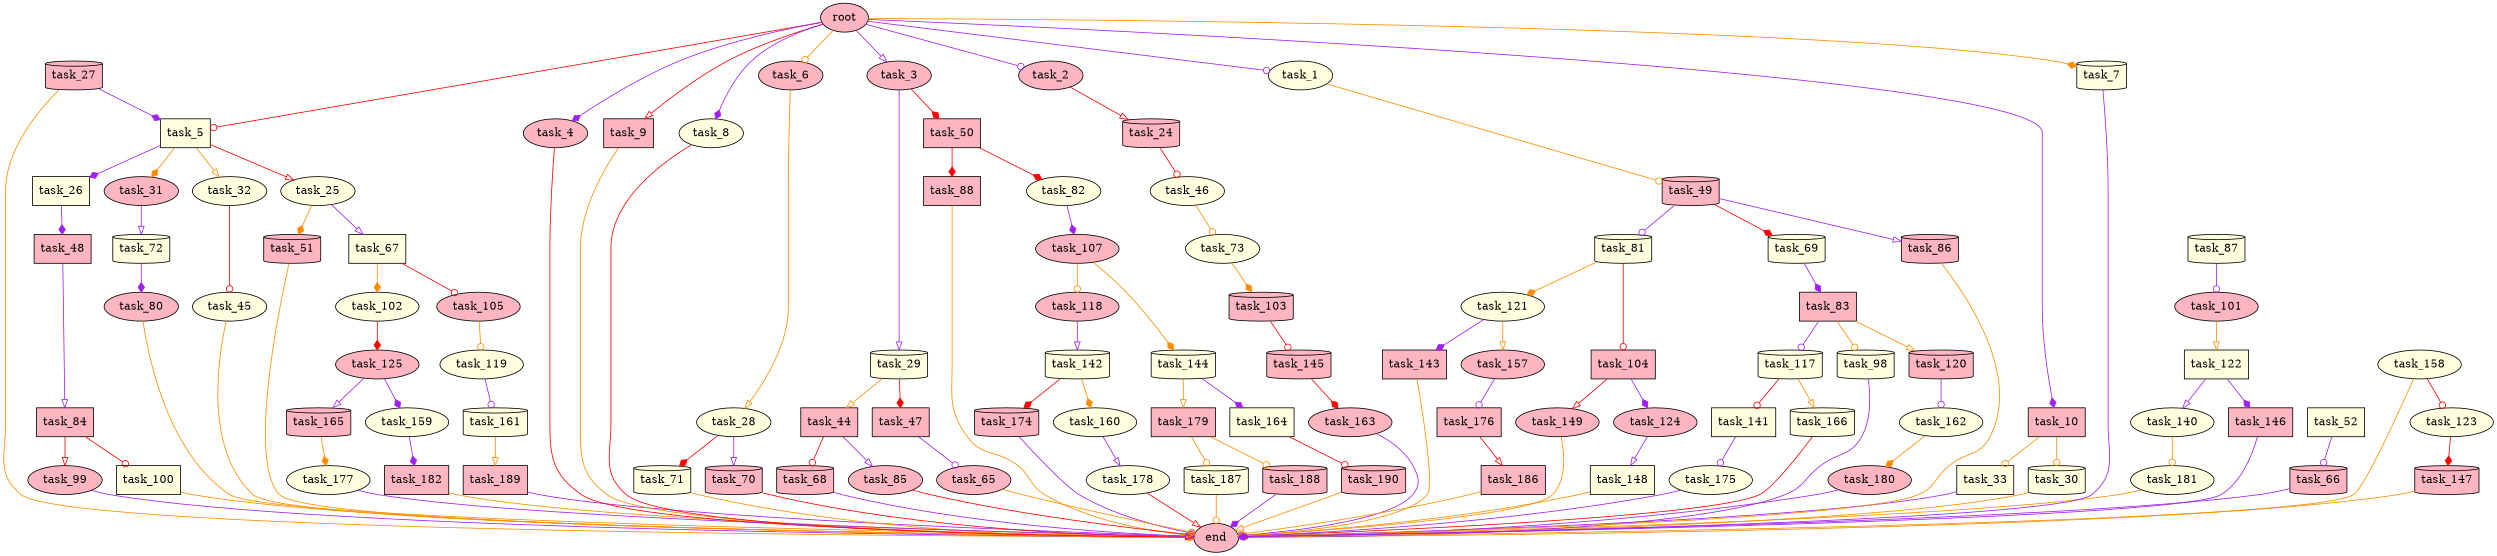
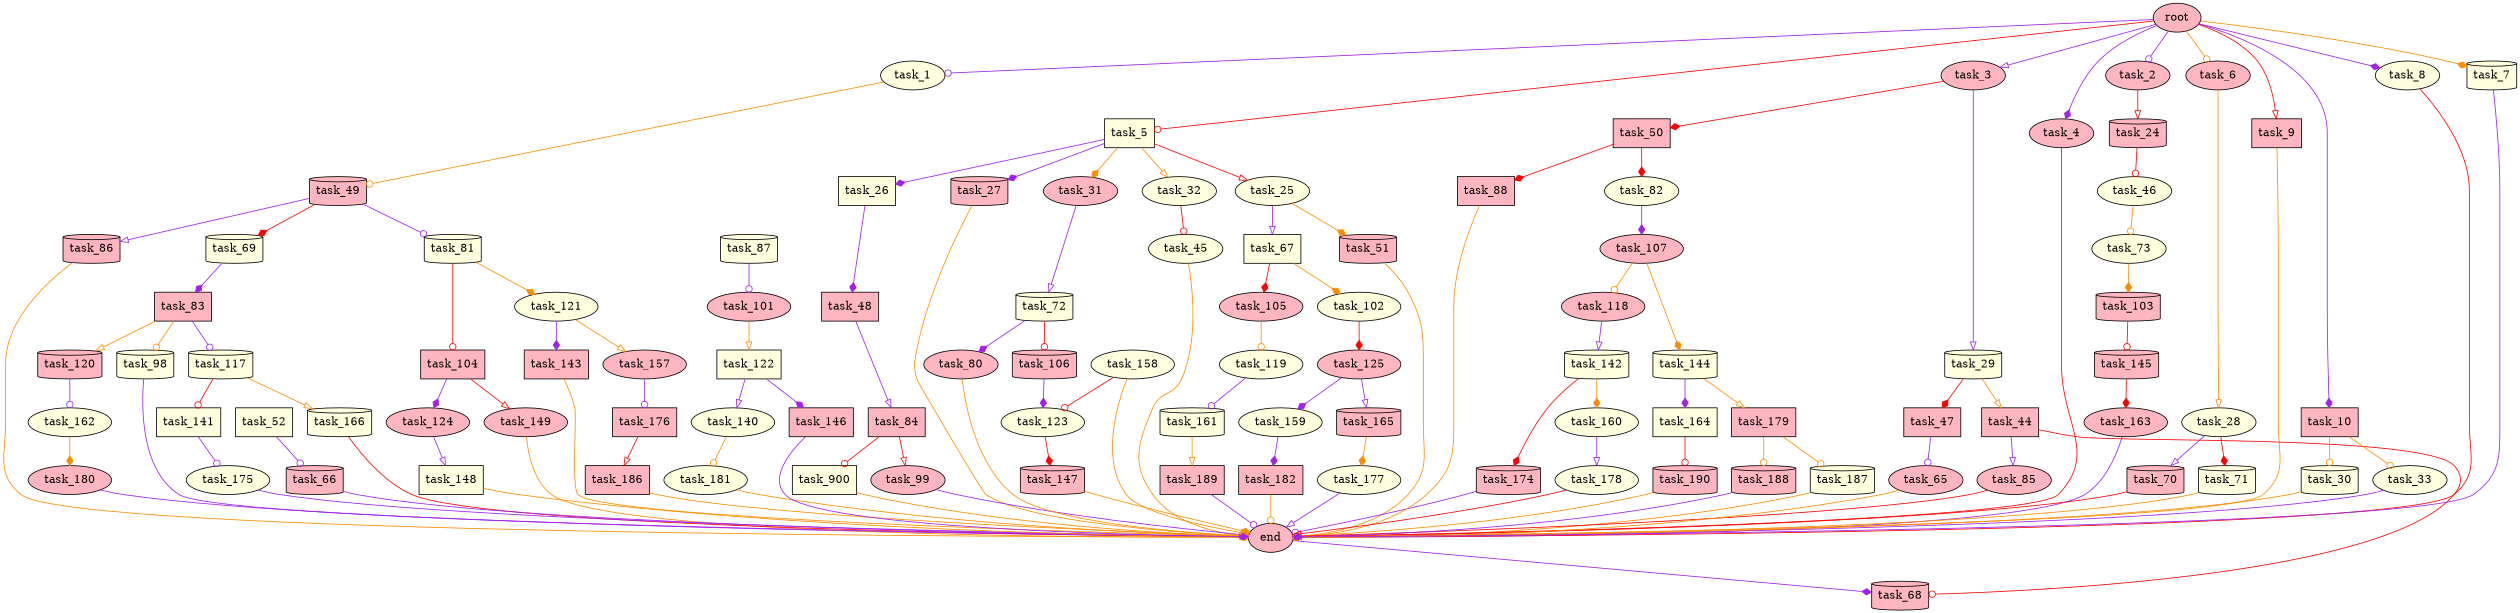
(126, 102) -> (1061, 160)
(427, 277) -> (1268, 273)
none -> (1044, 364)
(149, 480) -> (824, 480)
(1985, 480) -> (2410, 480)
(1008, 523) -> (1577, 566)
